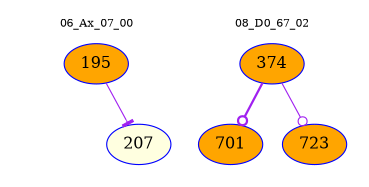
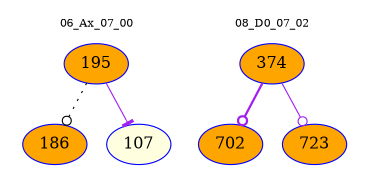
(273, 24) -> (273, 24)
none -> (55, 144)
(139, 144) -> (139, 144)
(231, 144) -> (231, 144)
